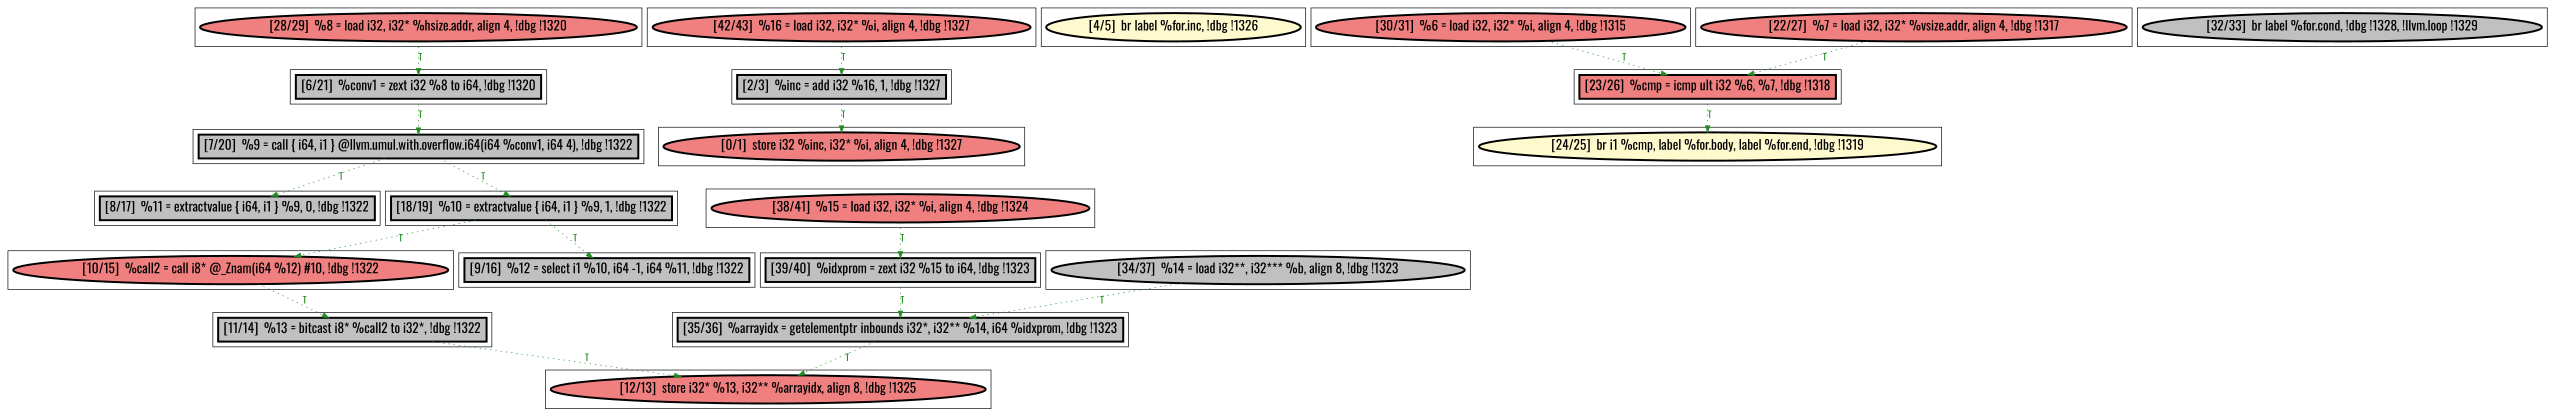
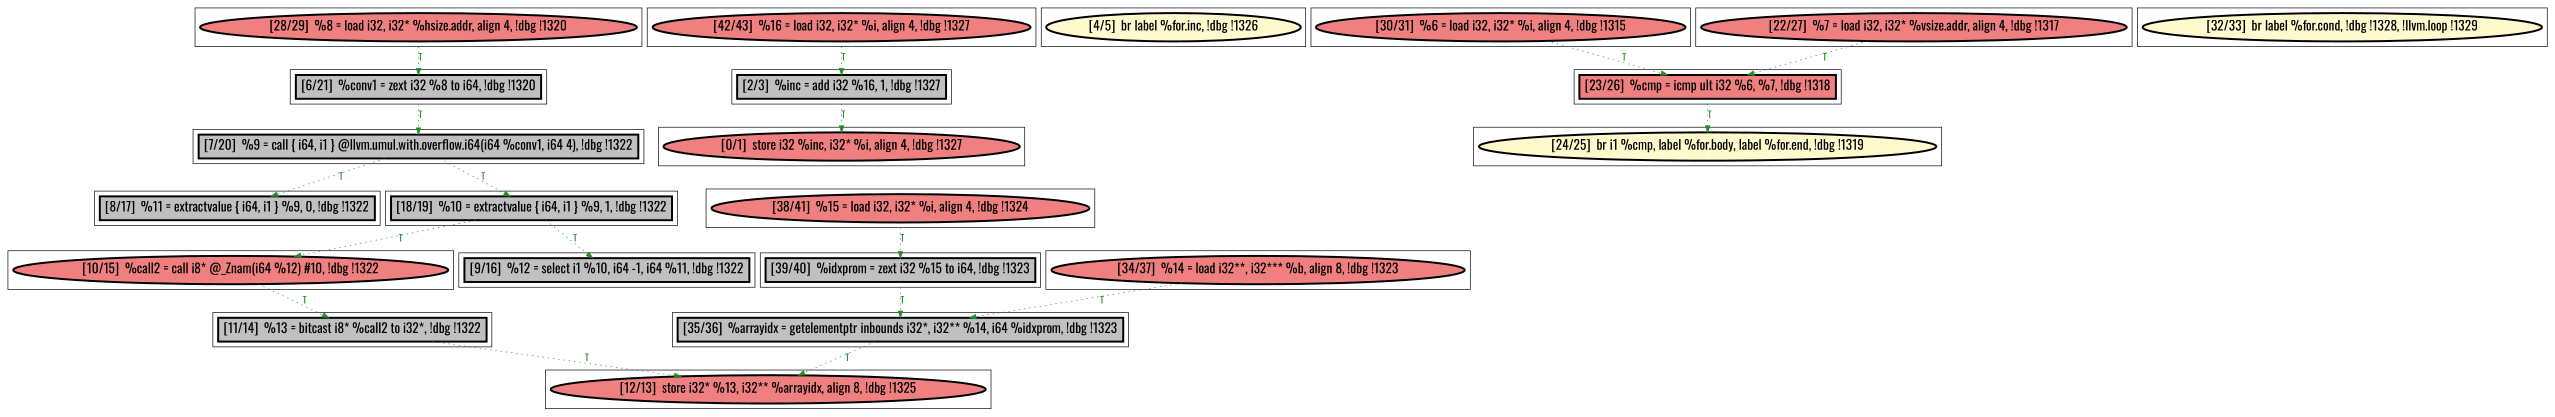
(2342, 27) -> (2342, 27)
(1258, 270) -> (1258, 270)
